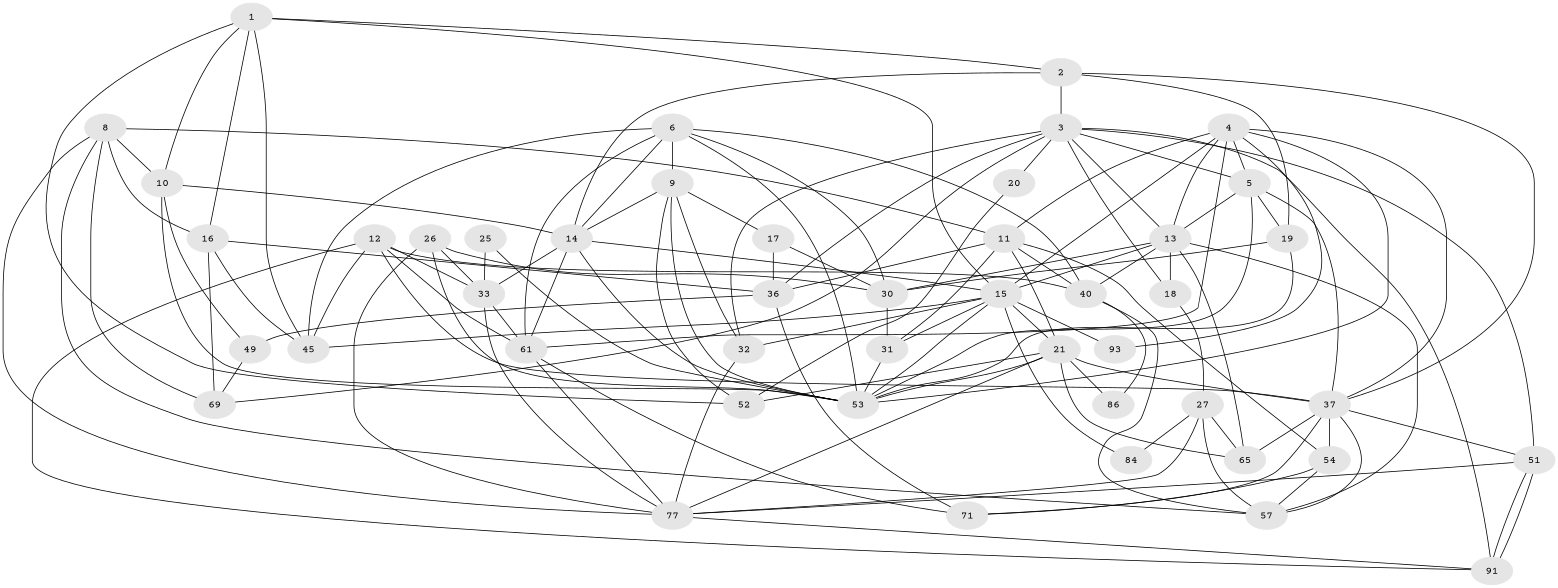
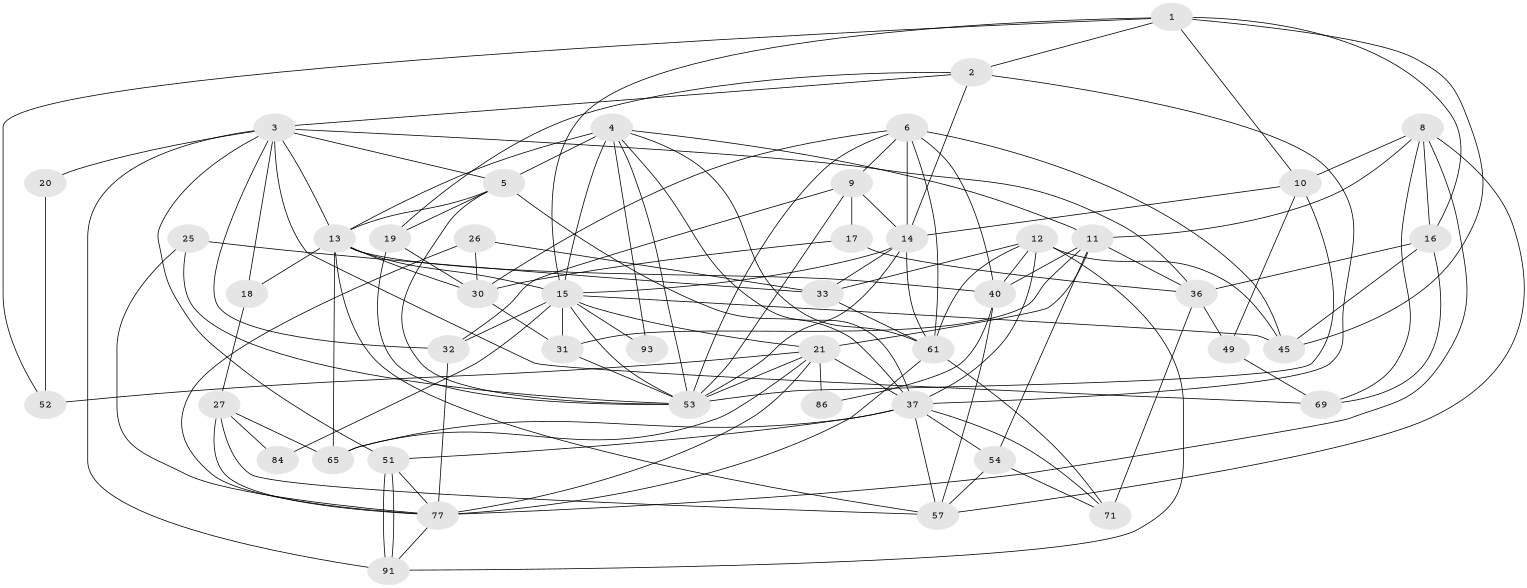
(662, 308) -> none
(601, 384) -> none
(547, 425) -> (166, 464)
